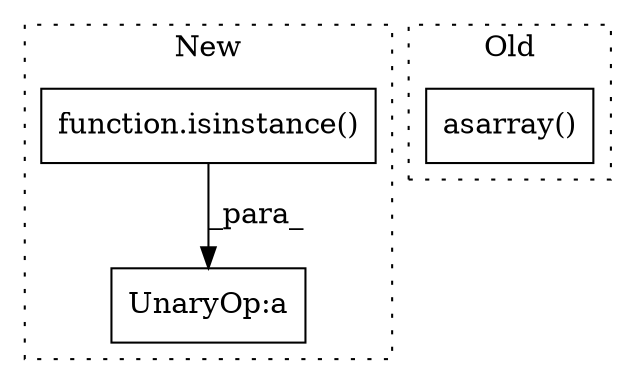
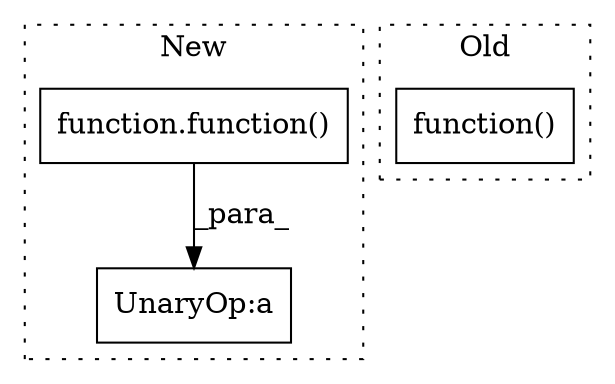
(208, 126) -> (194, 126)
(510, 126) -> (485, 126)
